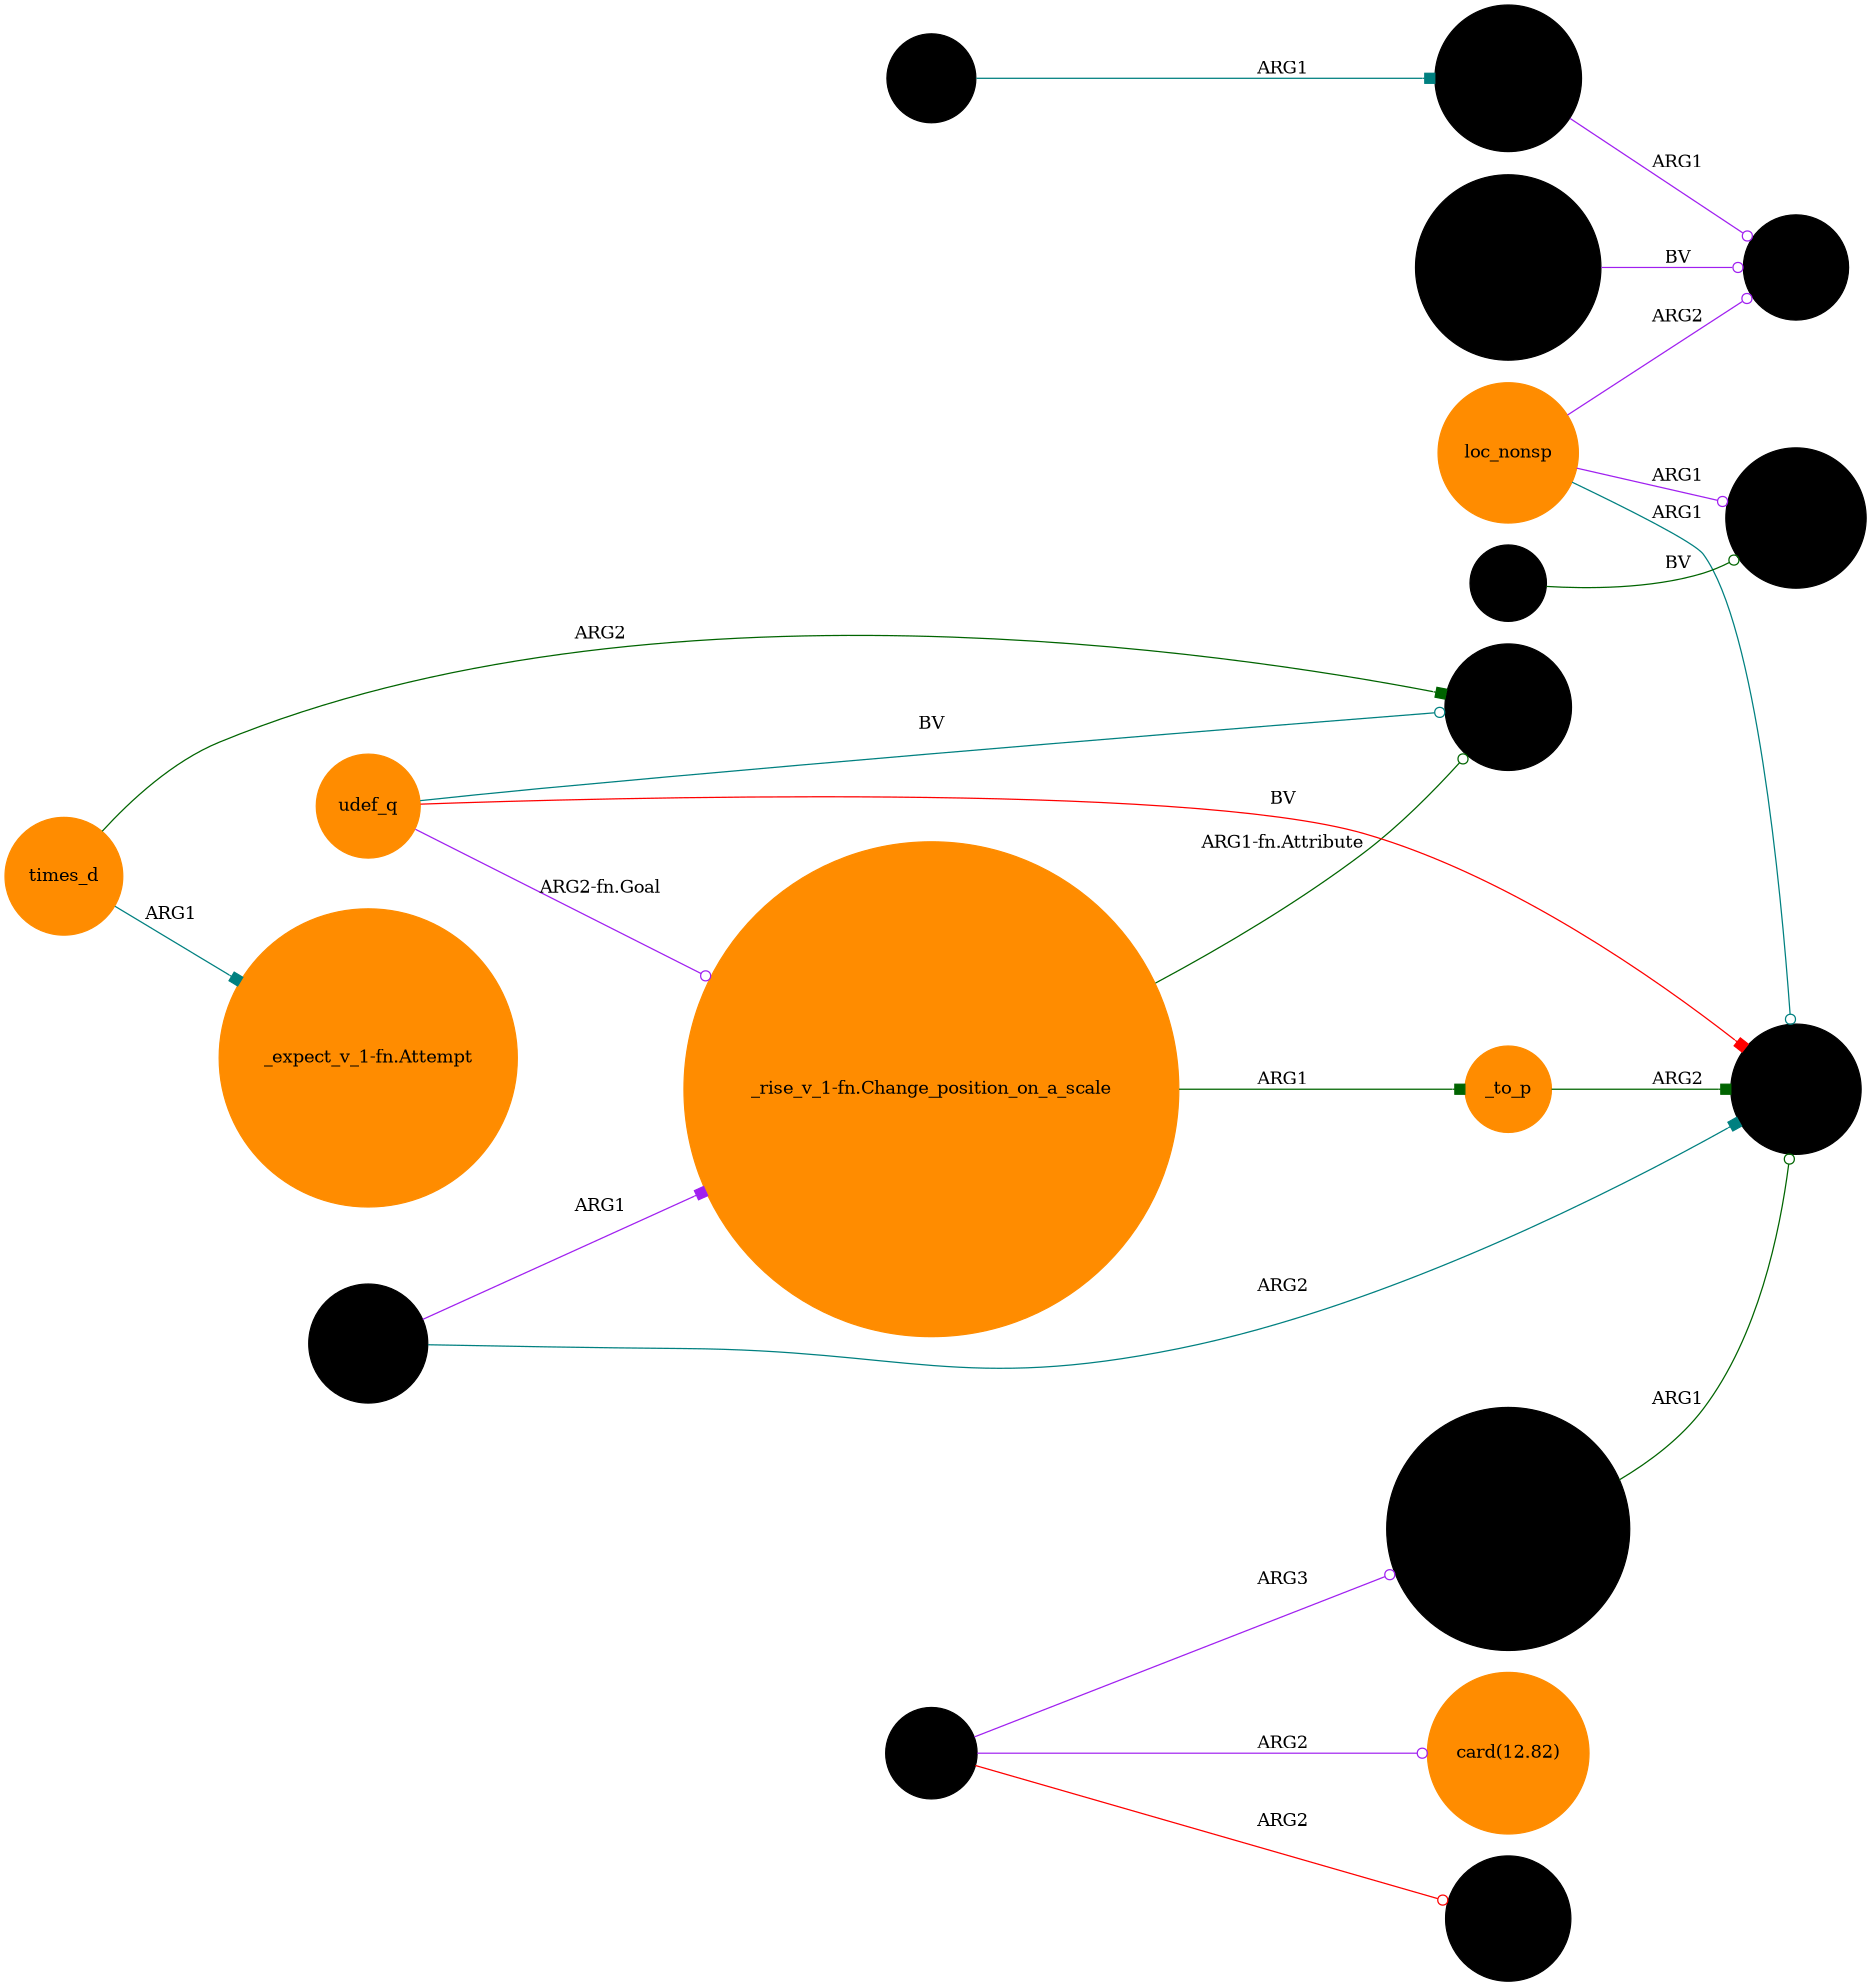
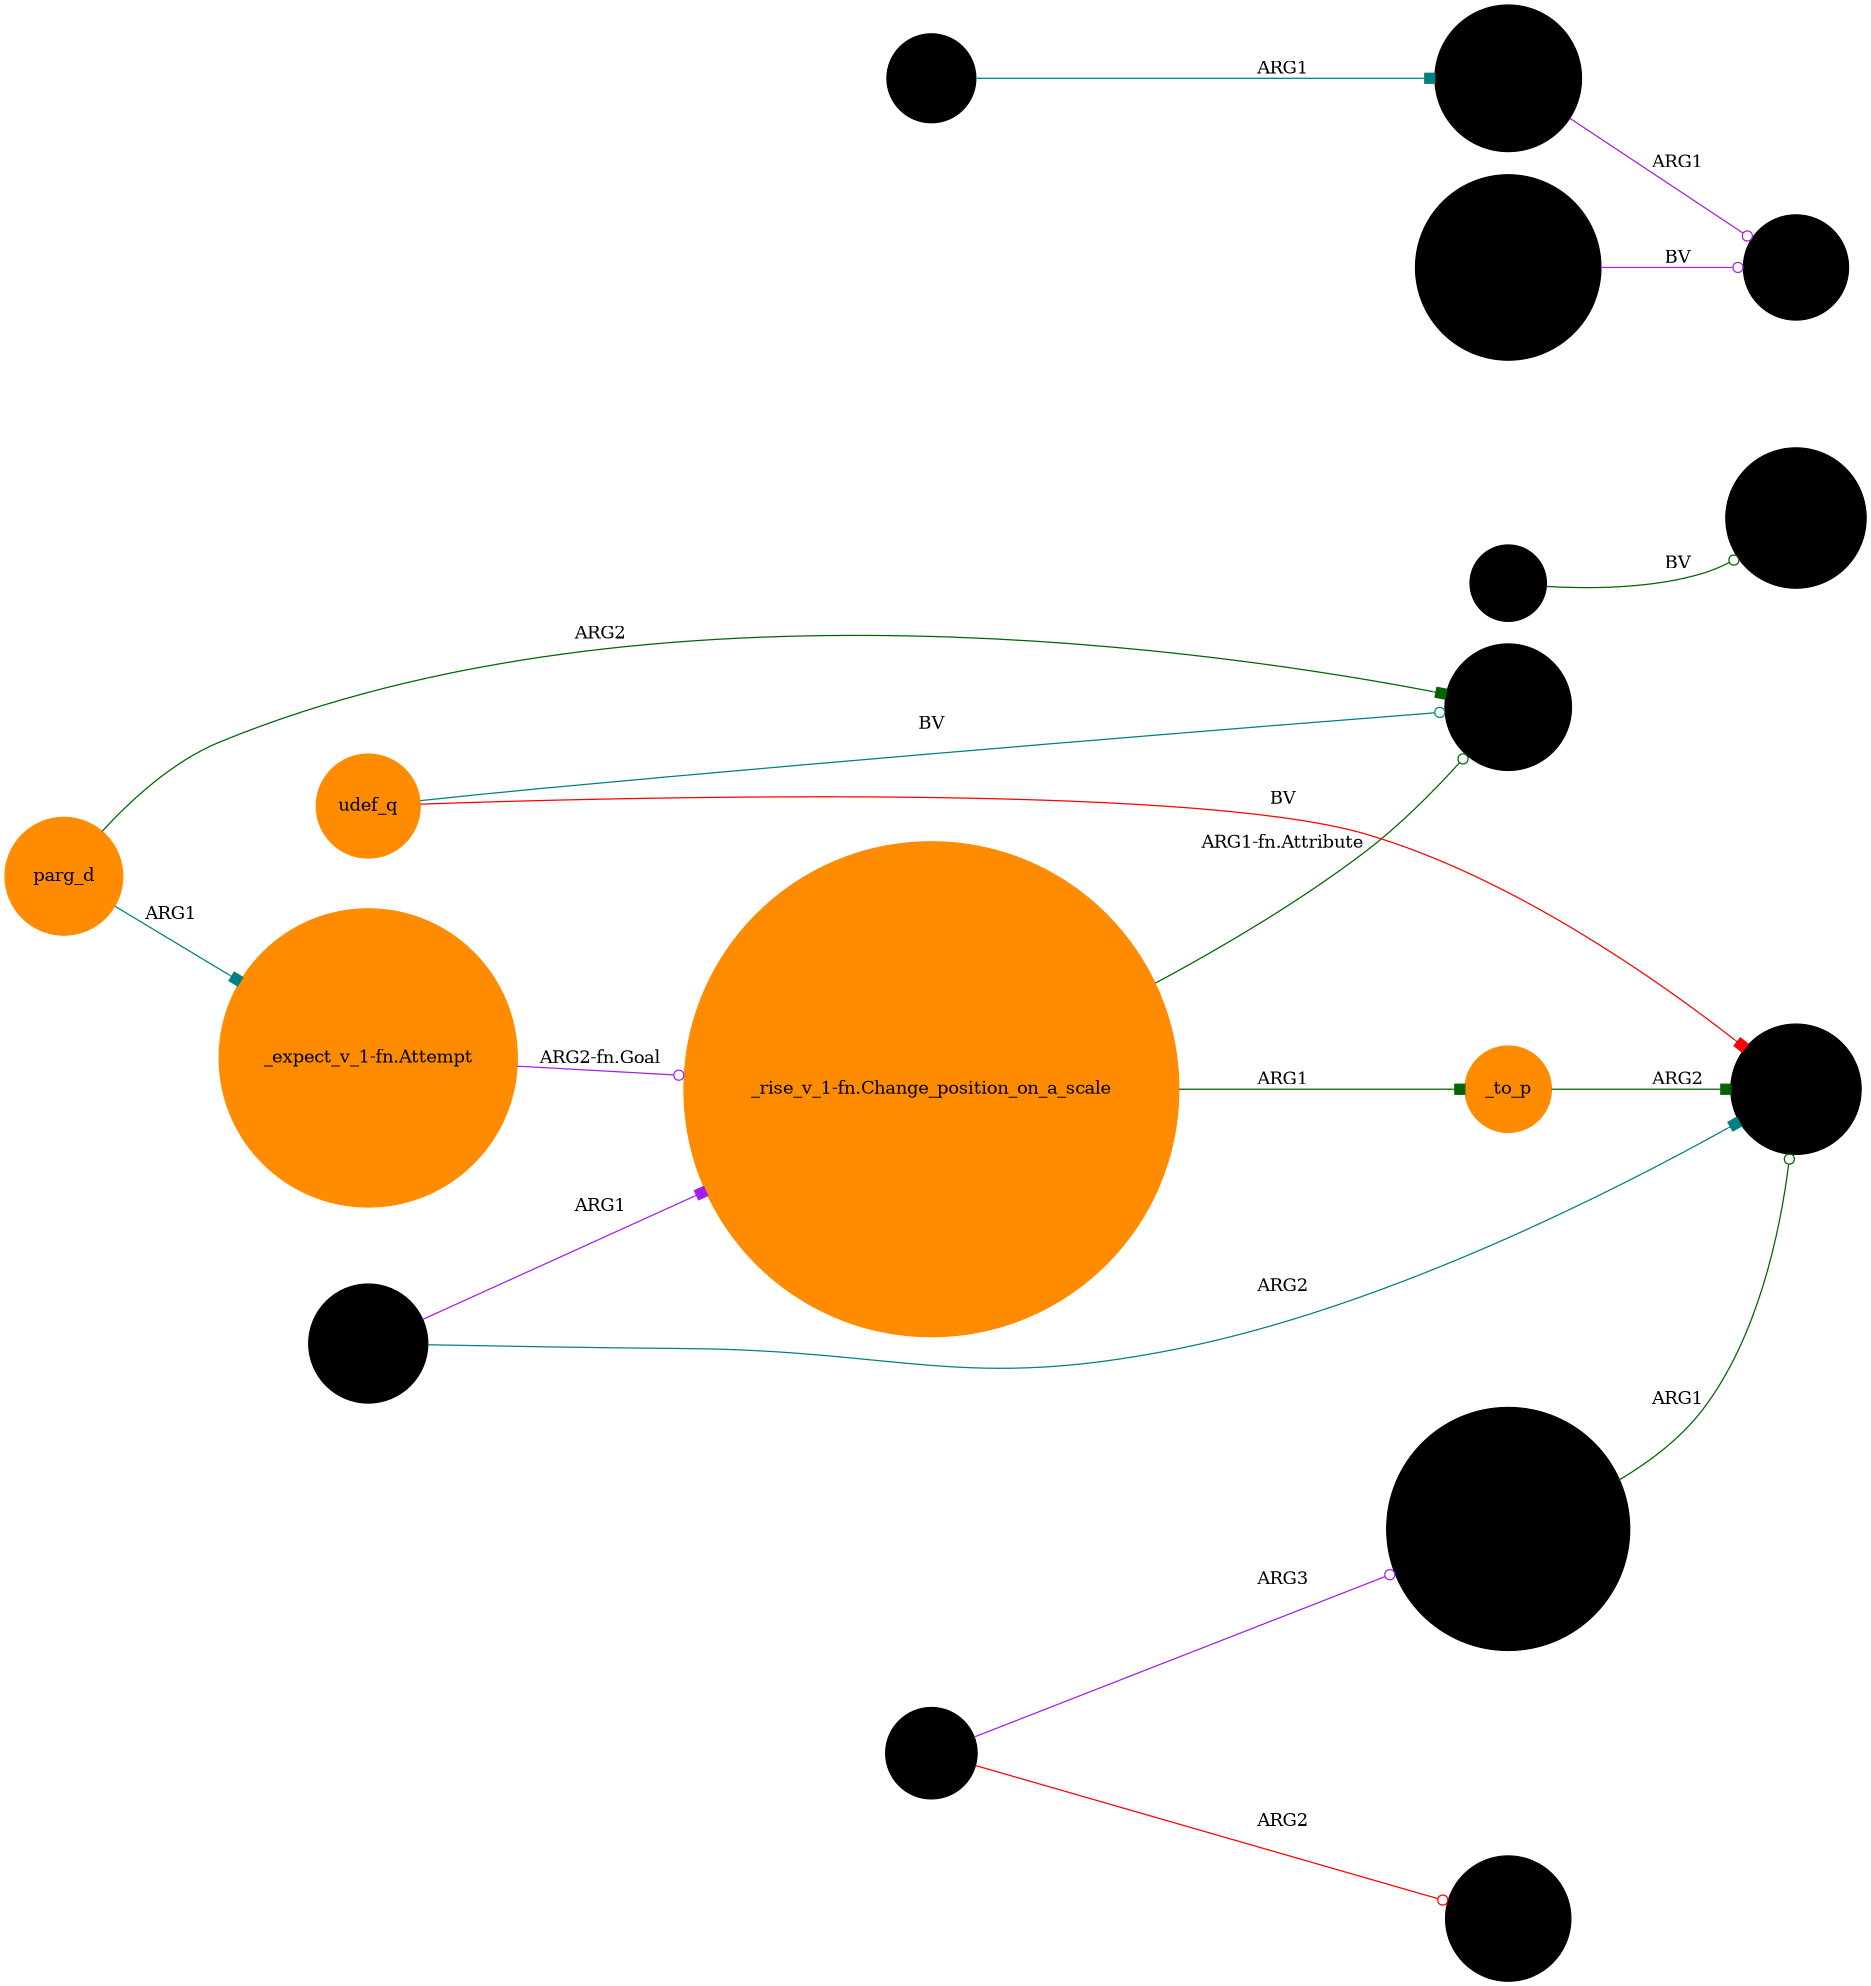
(1508, 453) -> none
(64, 876) -> (64, 876)
(558, 901) -> (595, 1071)
(1508, 1753) -> none
